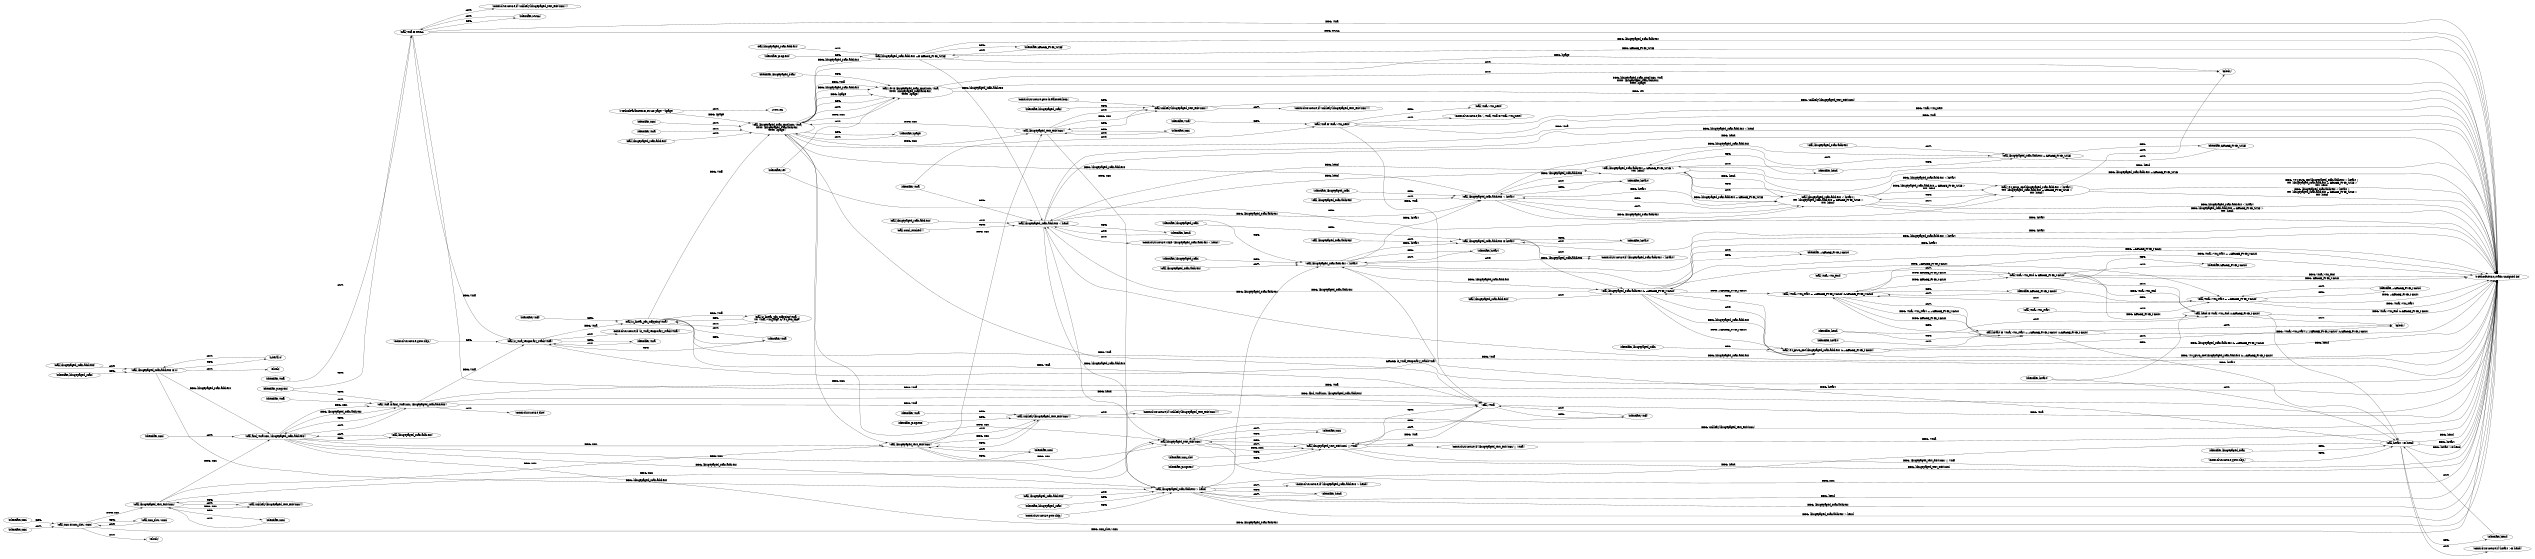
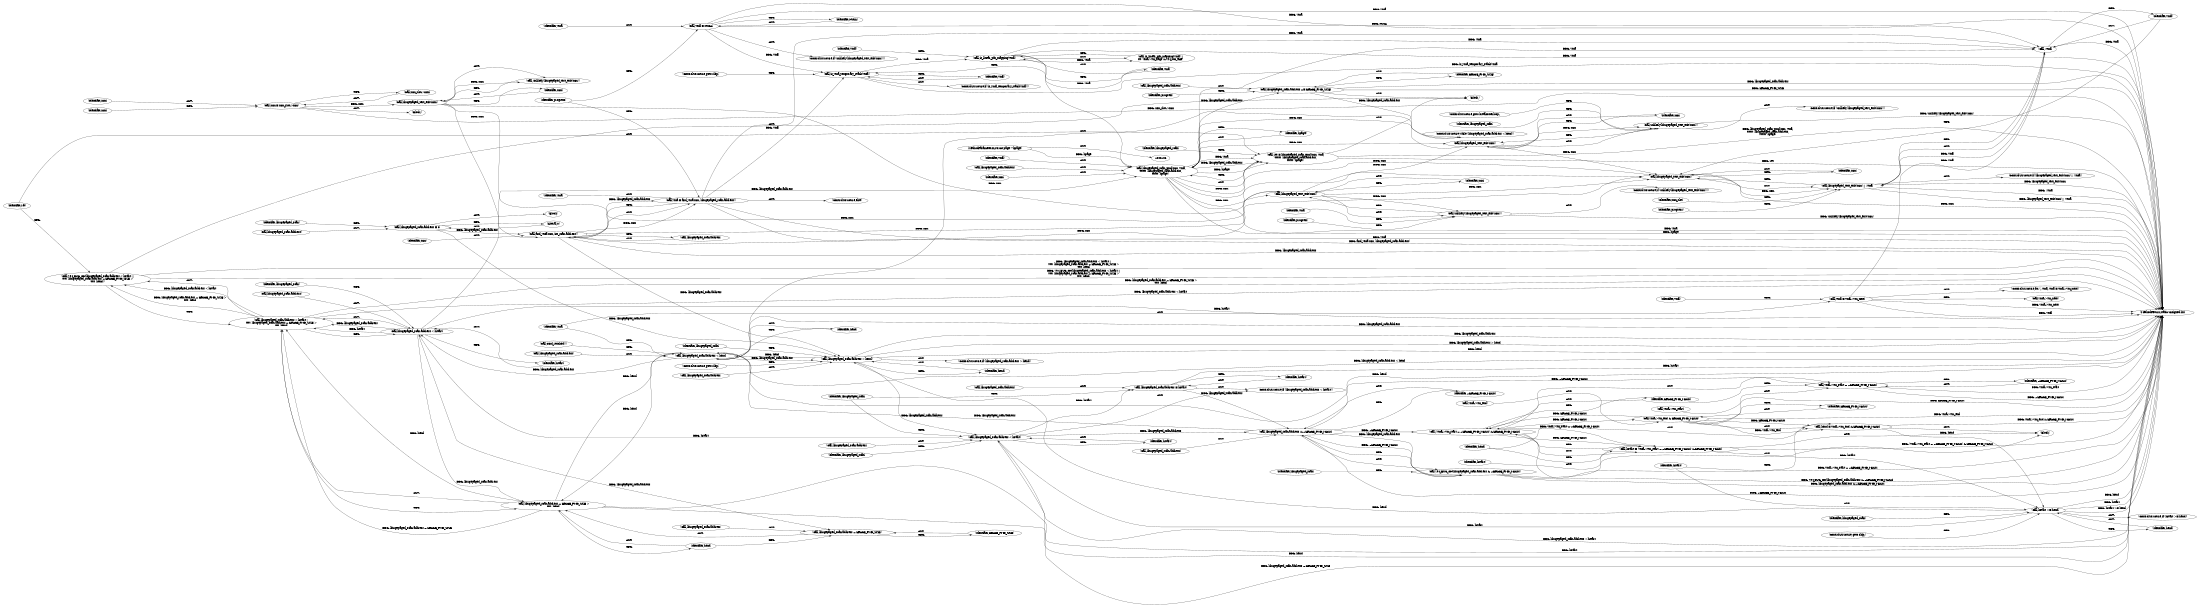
(992, 123) -> (1391, 111)
(1411, 362) -> (1475, 65)
(276, 437) -> (553, 234)
